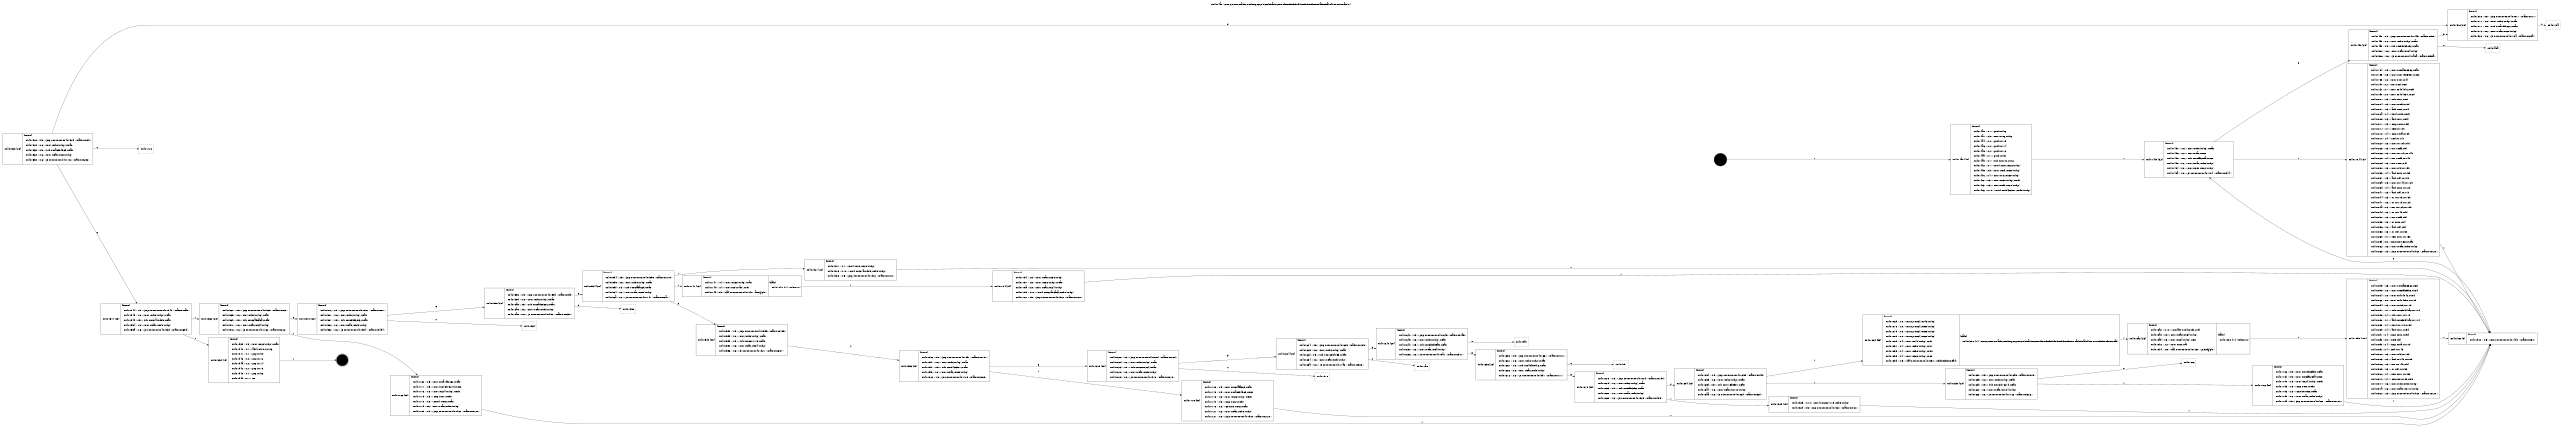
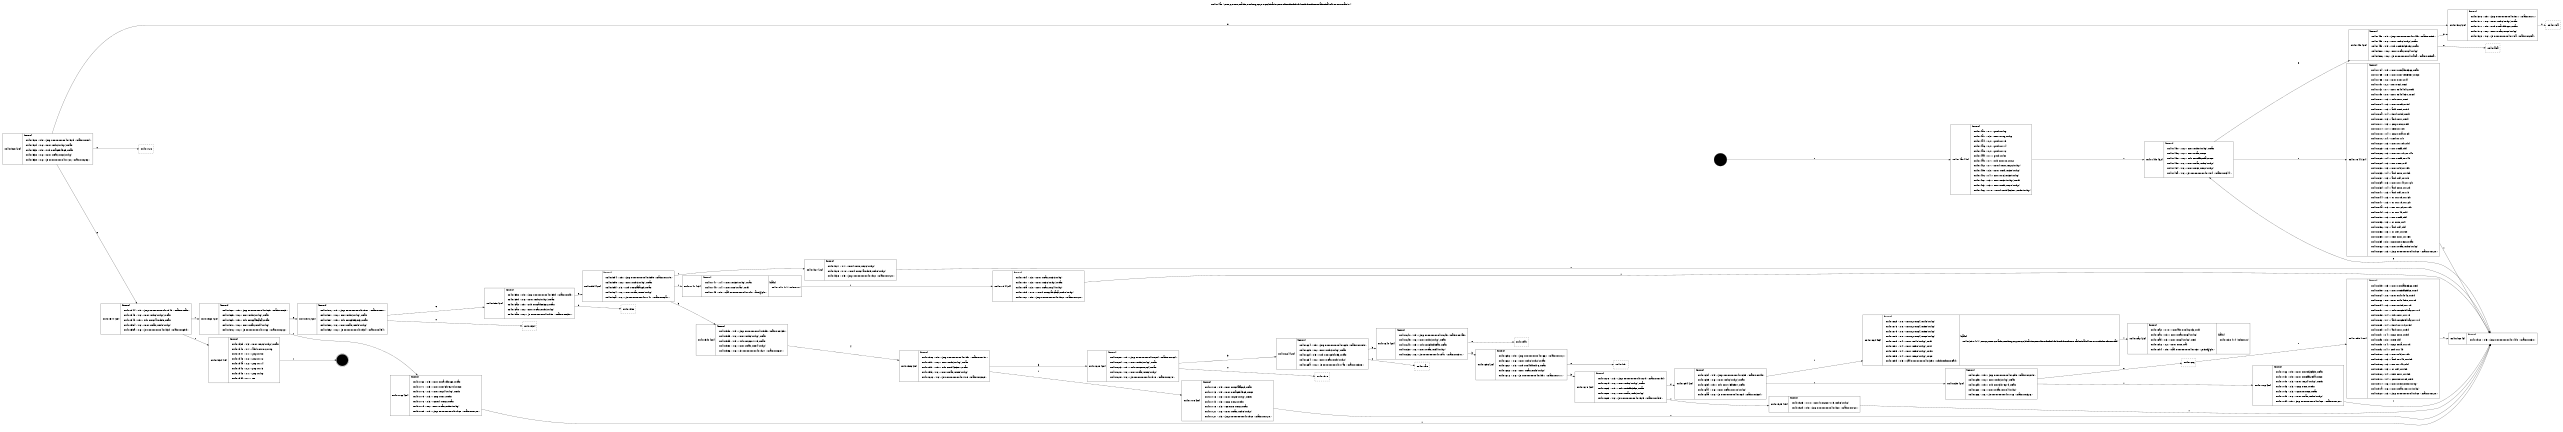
(2298, 339) -> (2271, 353)
